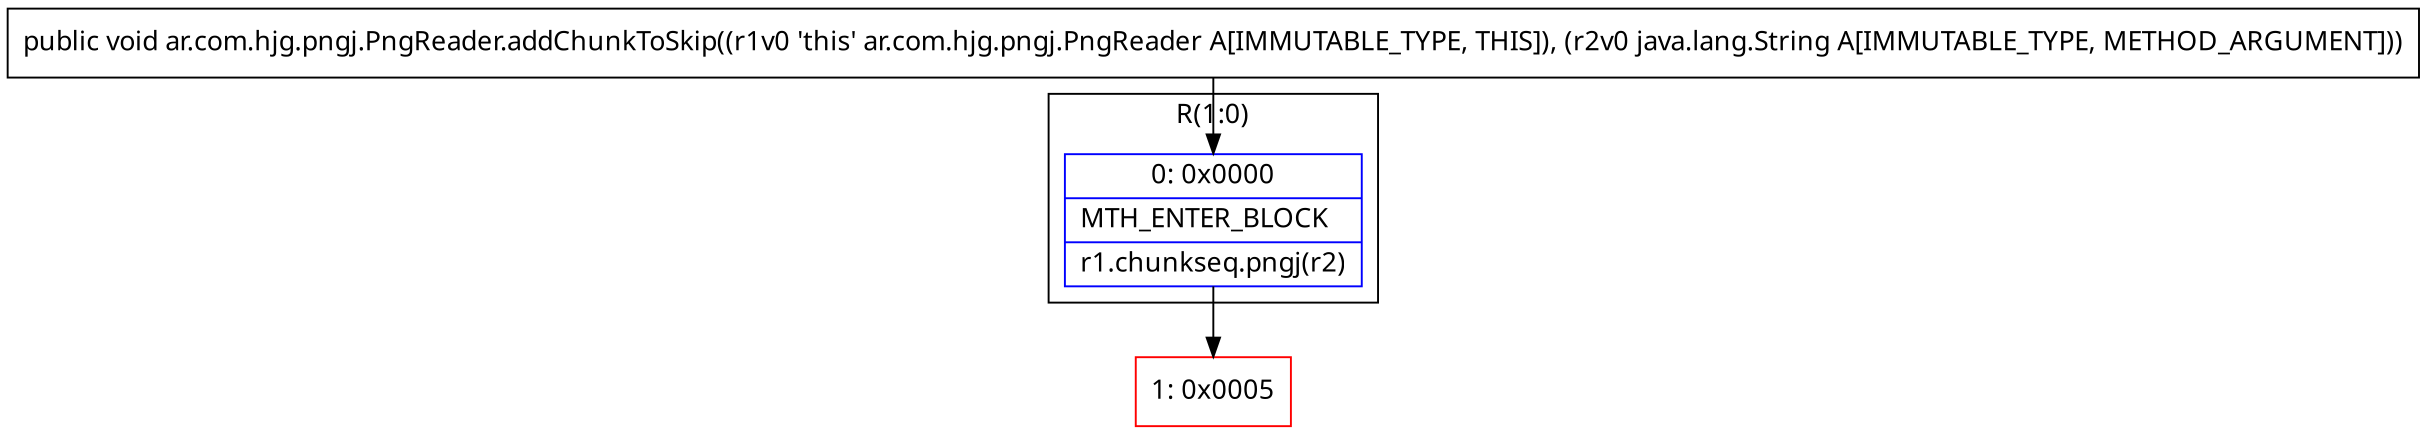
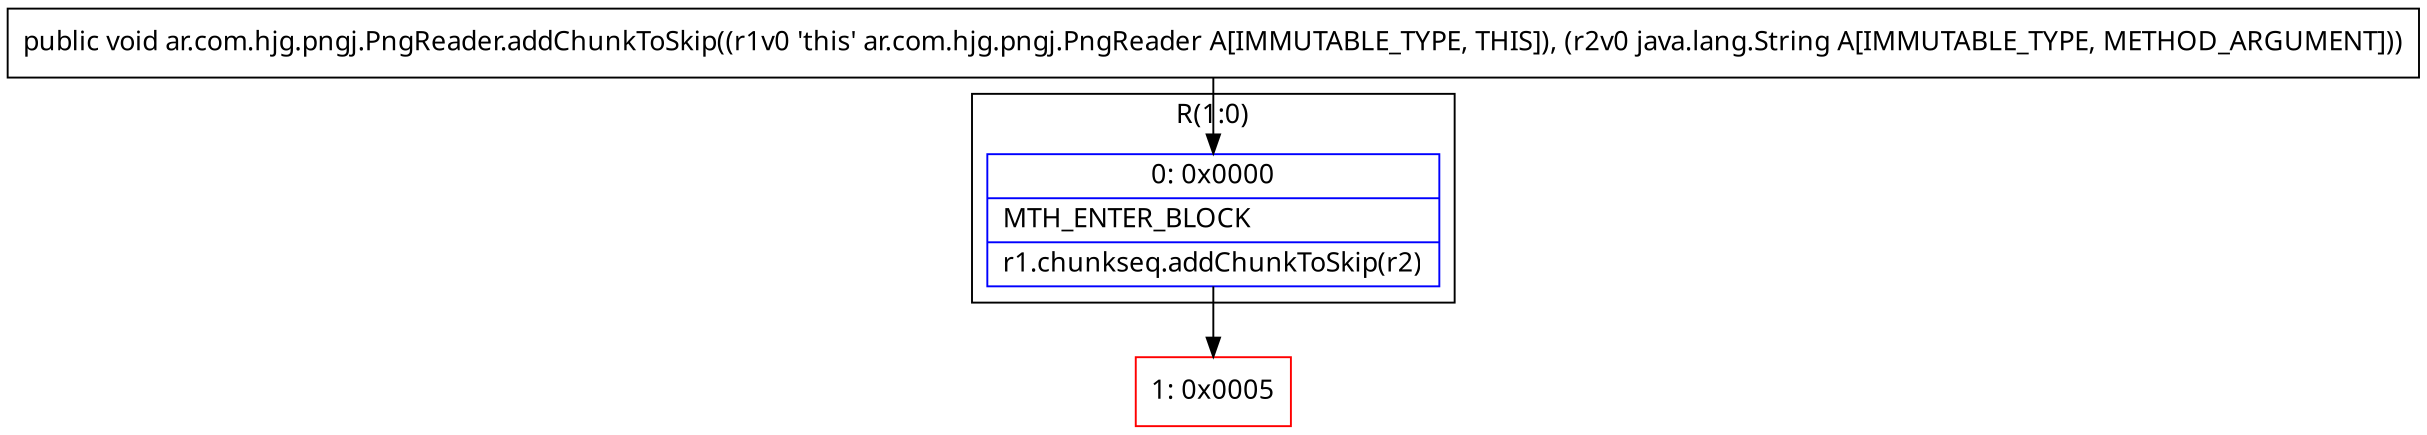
(1213, 263) -> (1213, 263)
